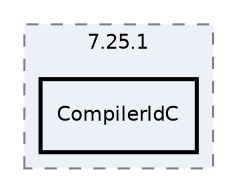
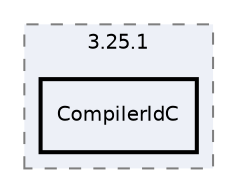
(119, 44) -> (119, 44)
